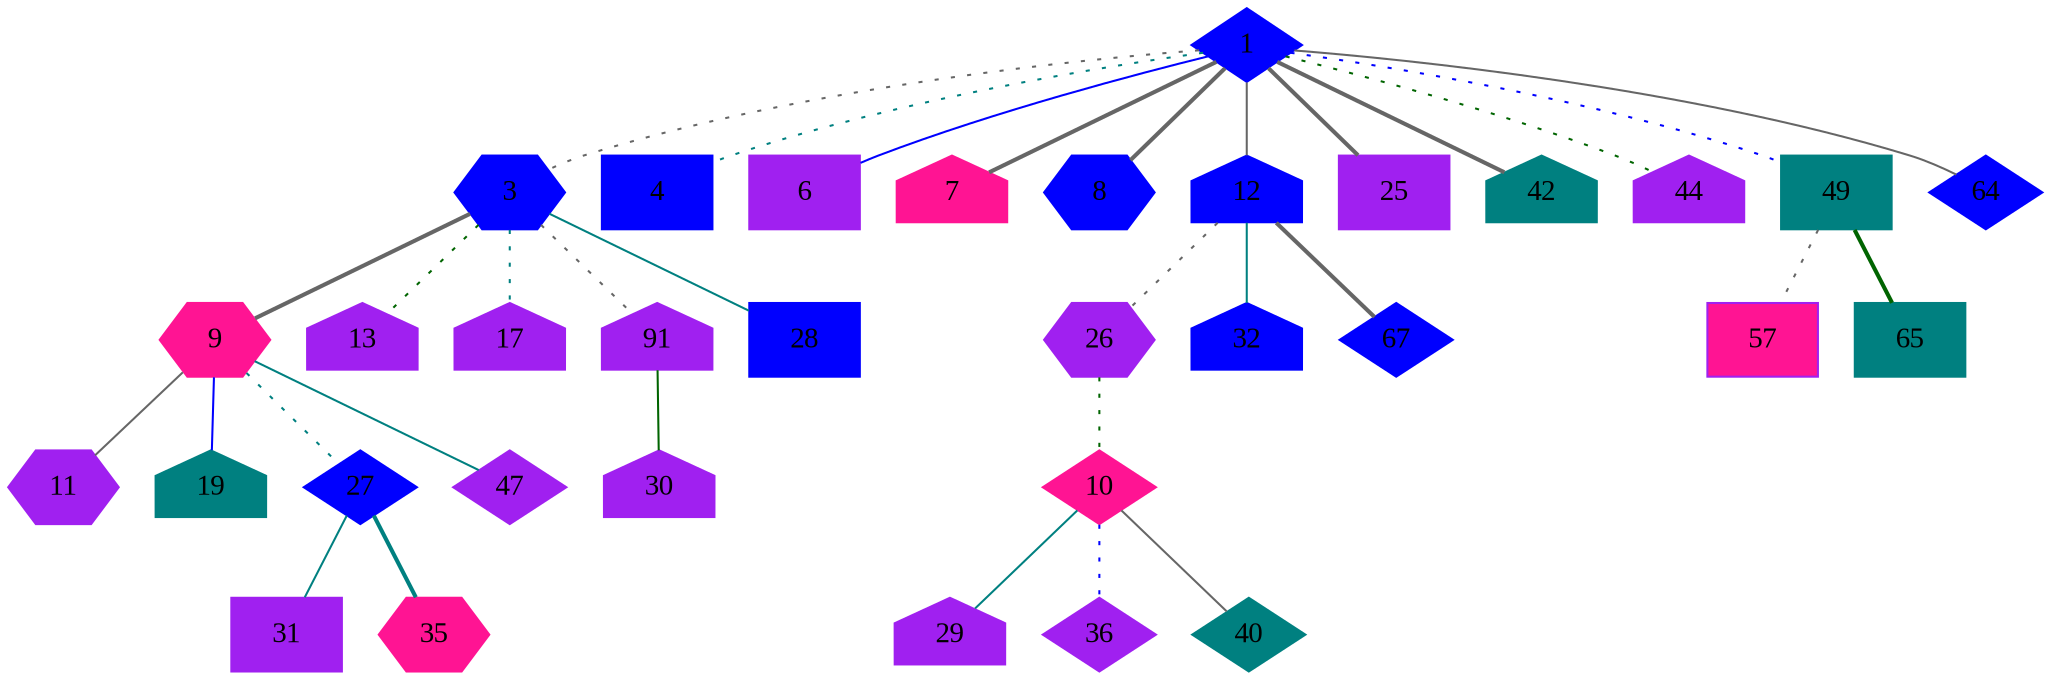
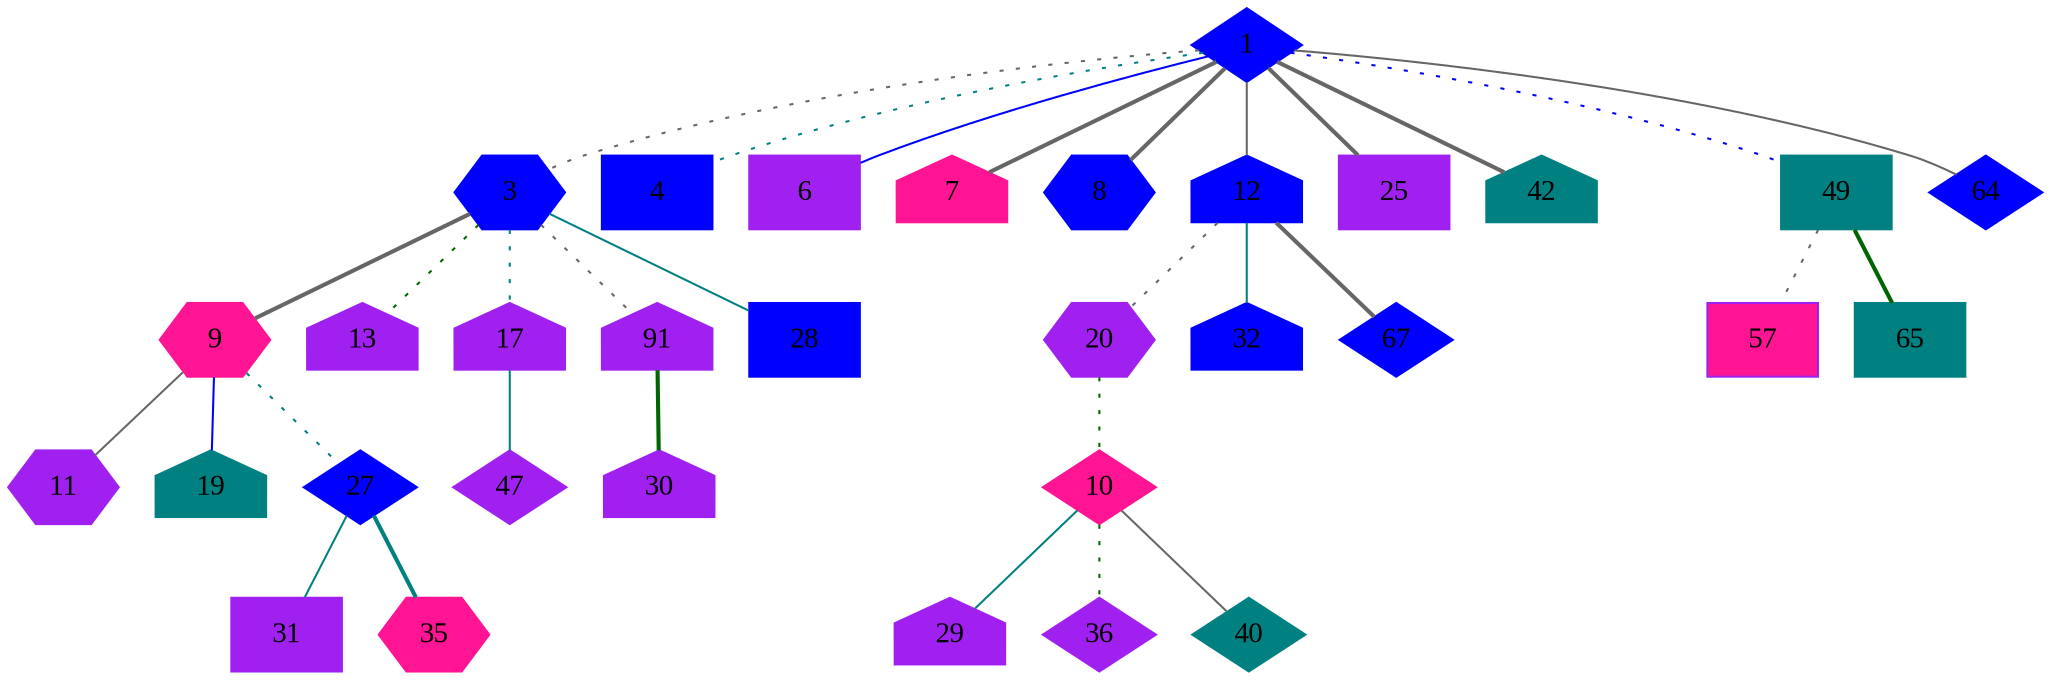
(1689, 192) -> none
(1099, 340) -> (1099, 340)
(658, 410) -> (658, 410)
(367, 416) -> (510, 410)
(1099, 561) -> (1099, 561)
